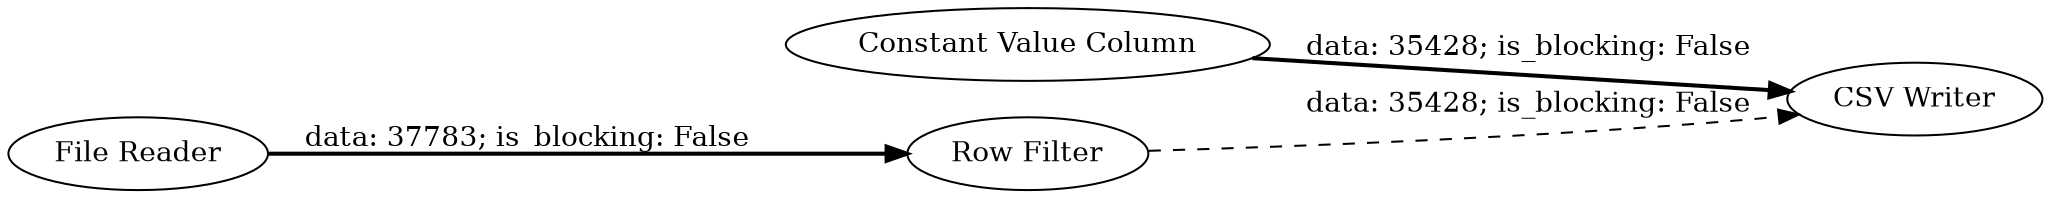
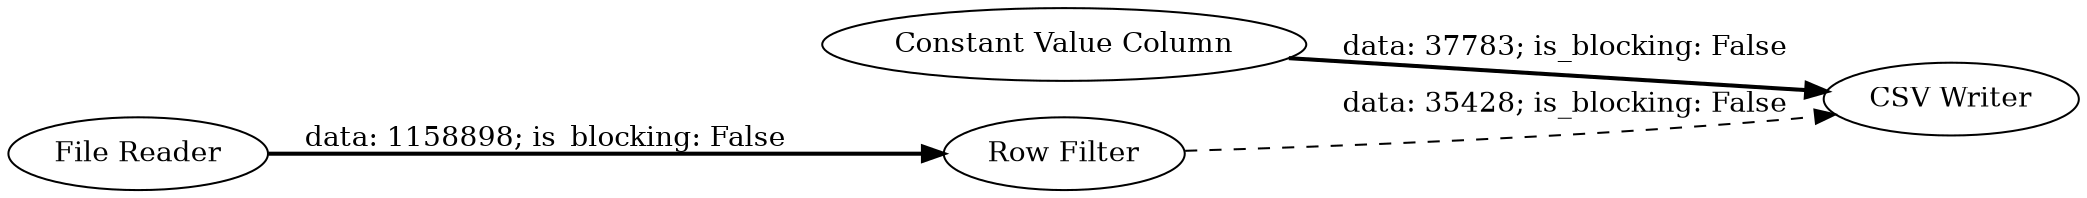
(1529, 48) -> (1565, 48)
(527, 139) -> (545, 139)
